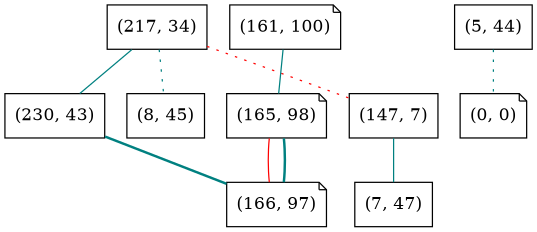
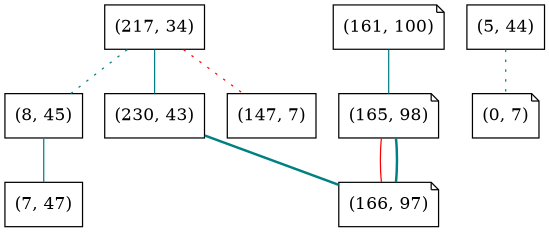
(493, 116) -> (506, 116)
(394, 160) -> (44, 160)
